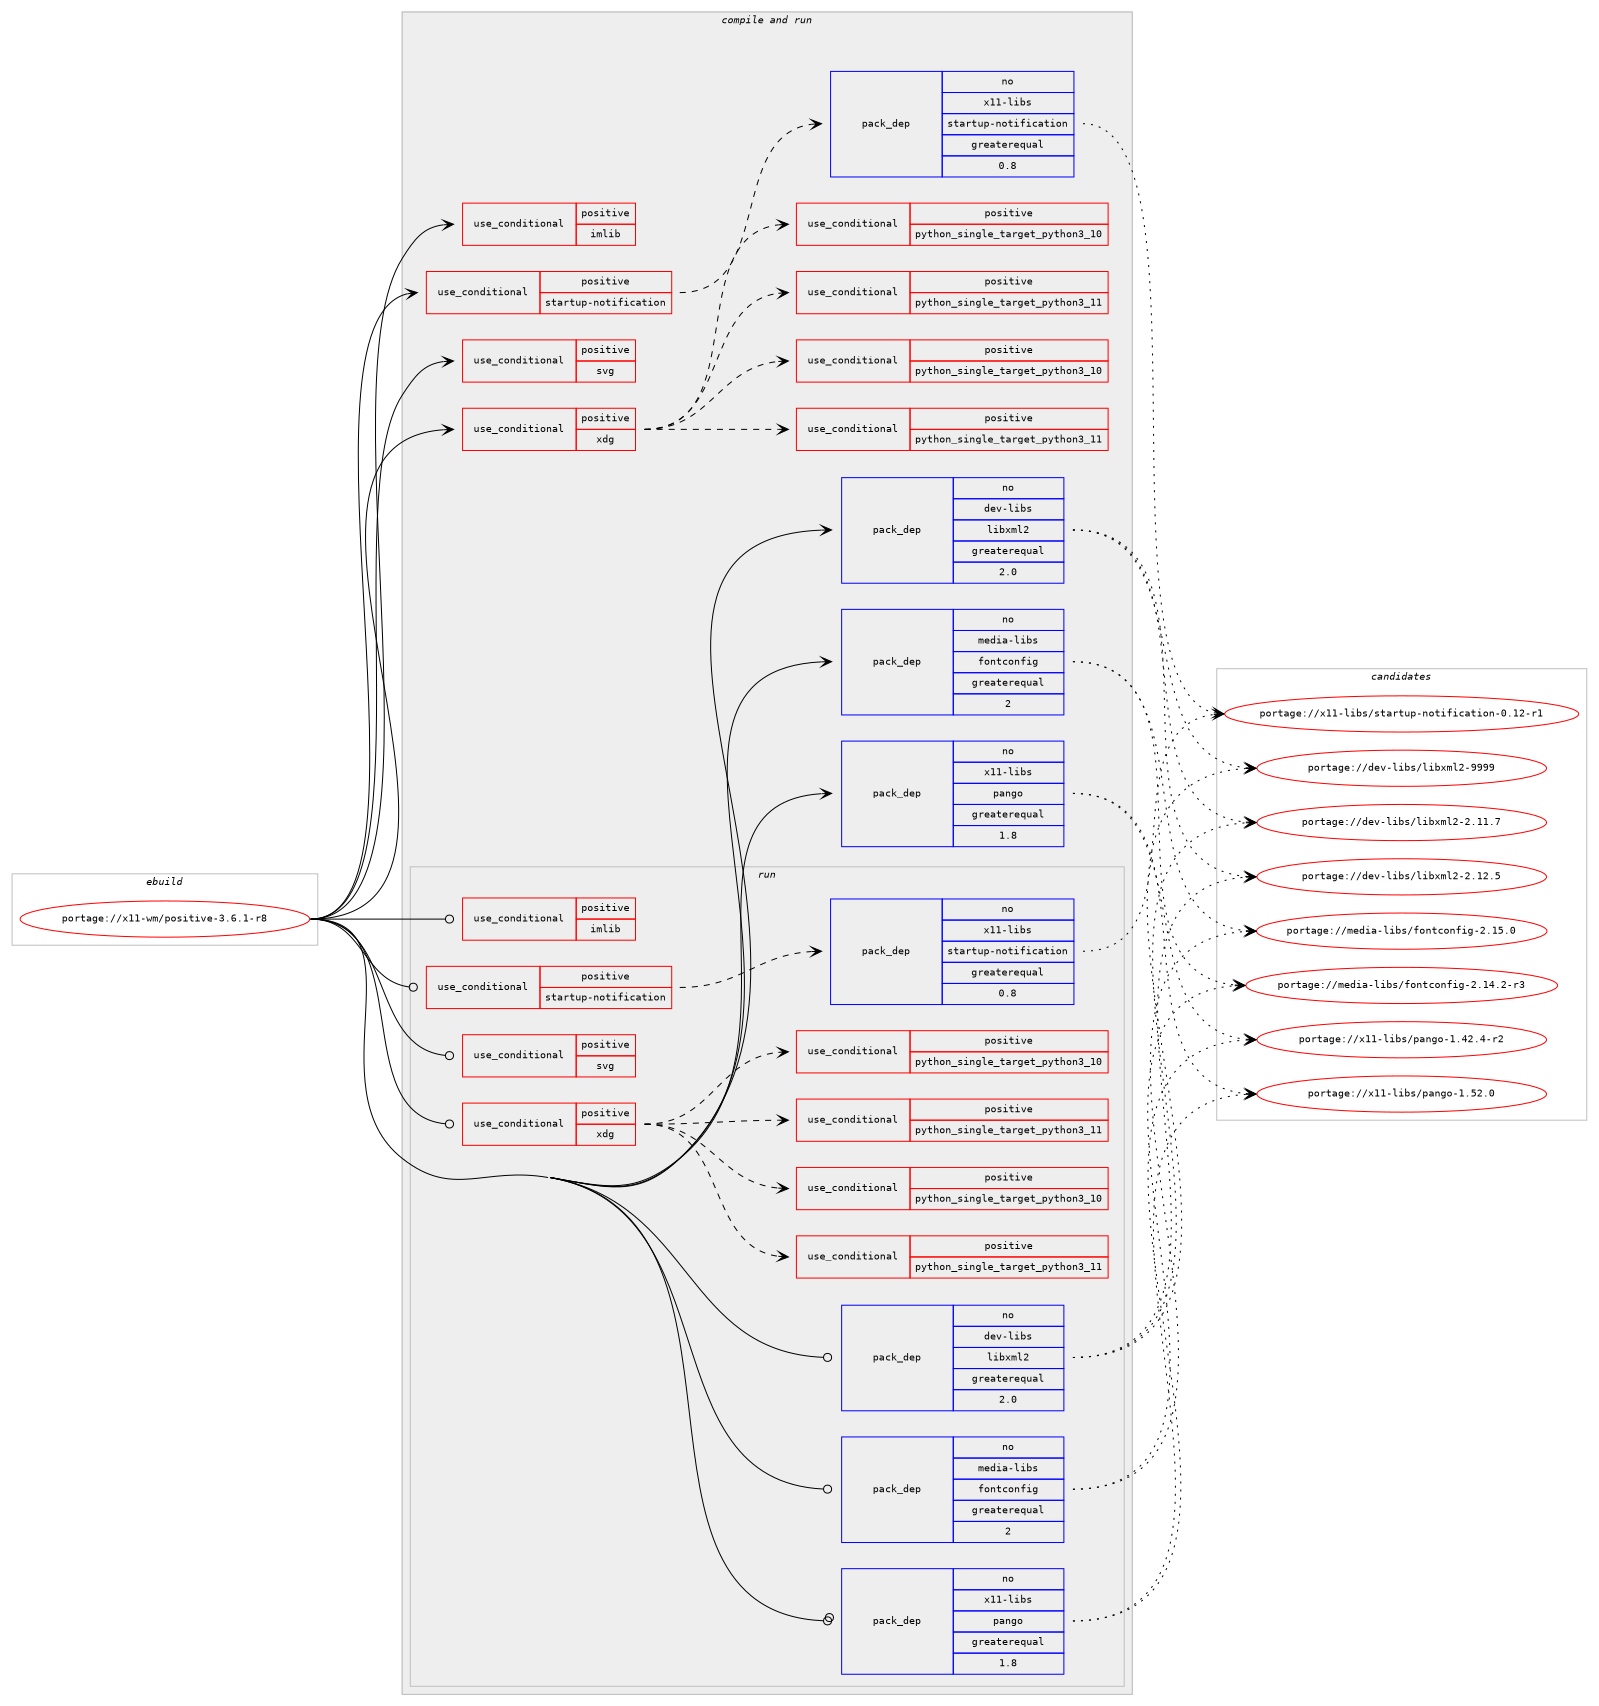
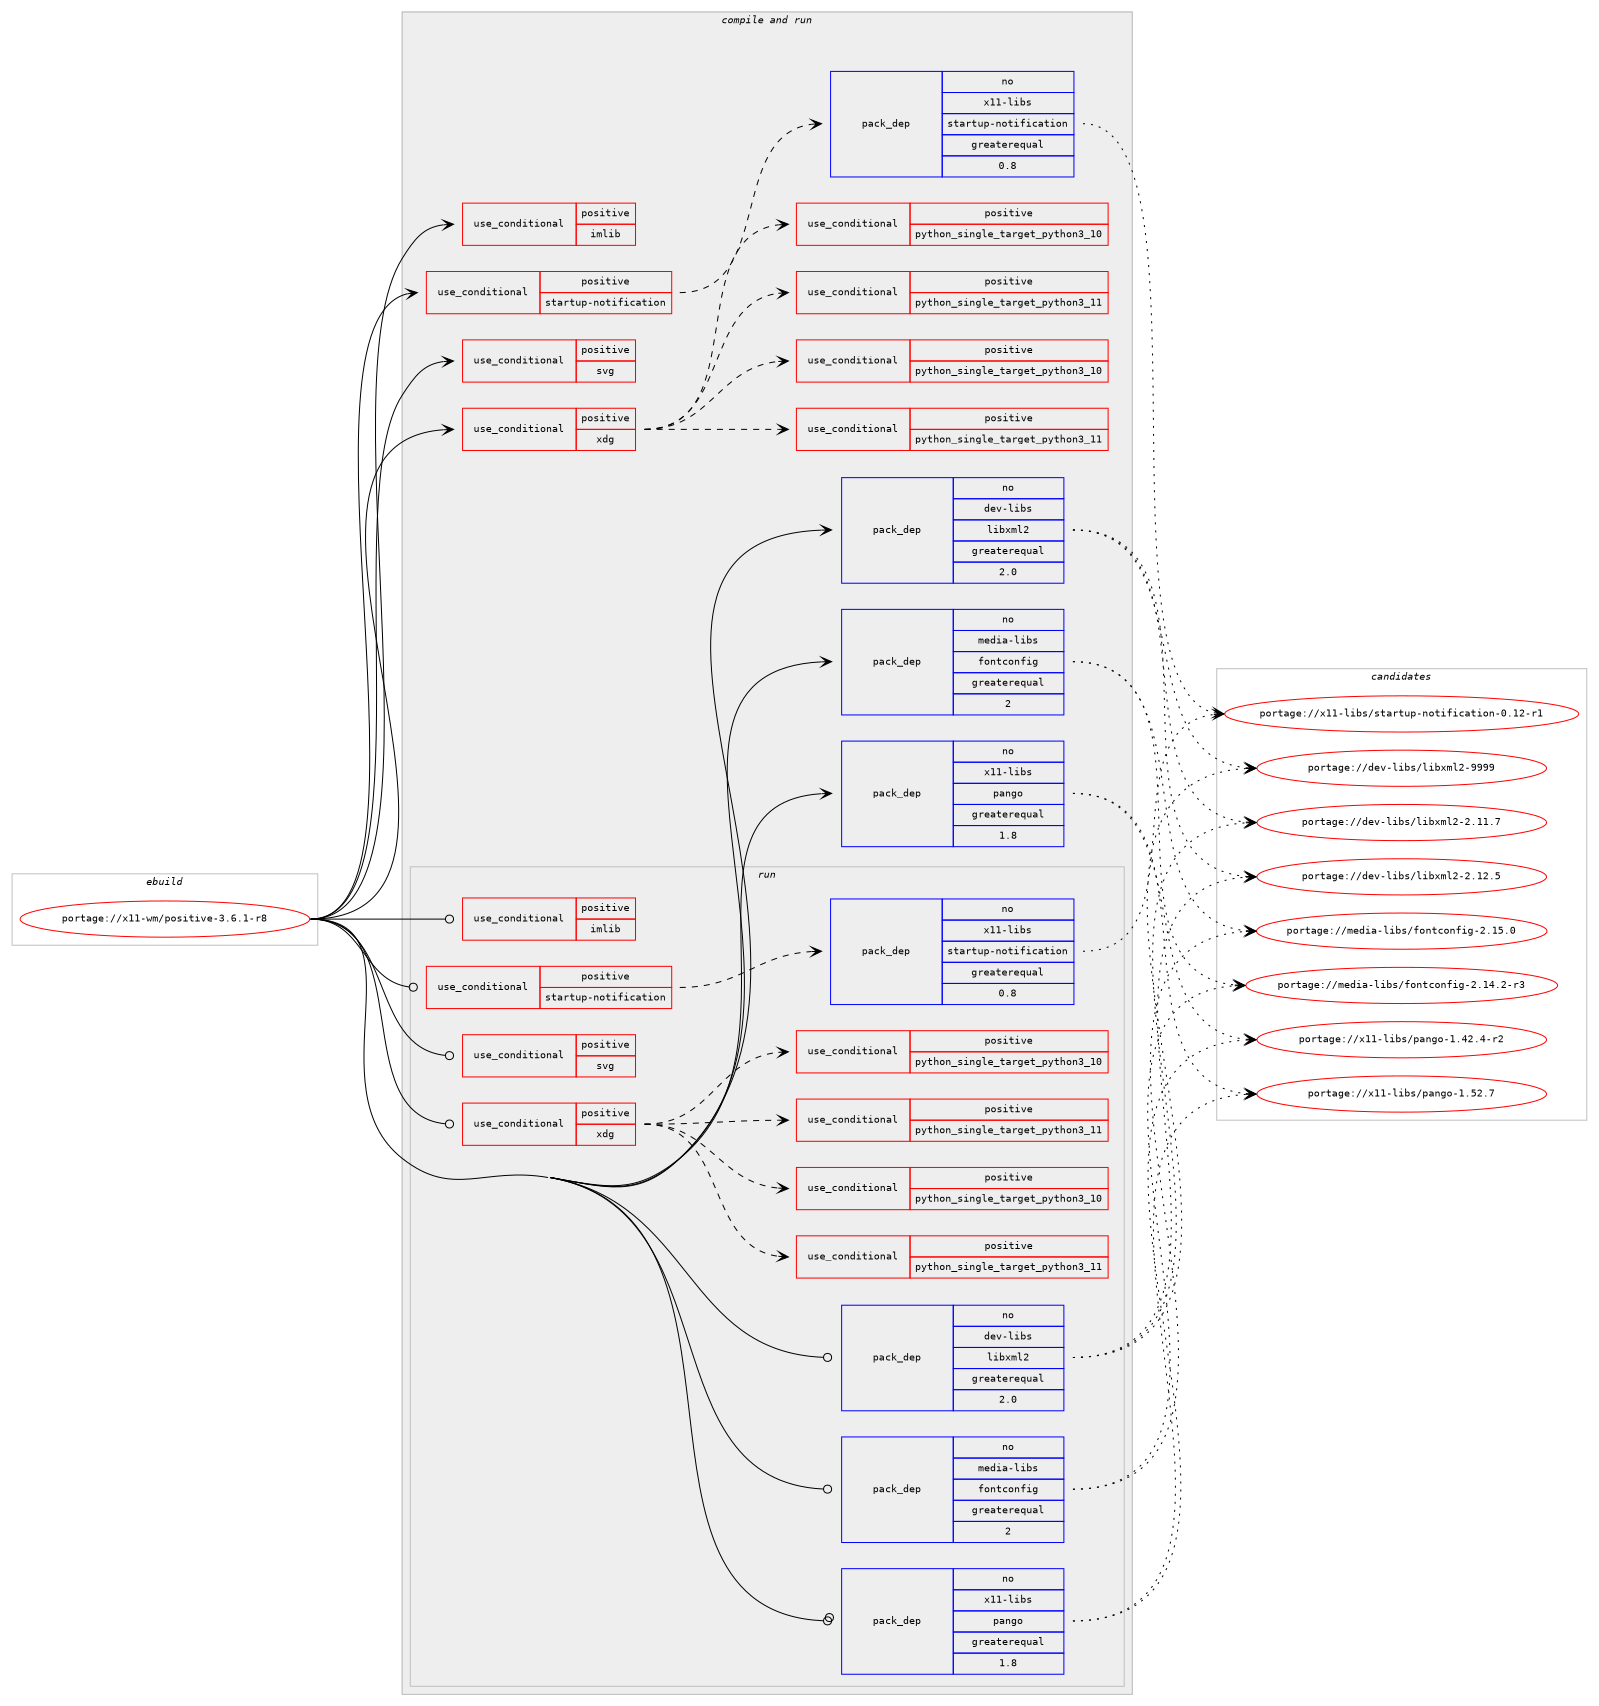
(1402, 1094) -> (1402, 1094)
